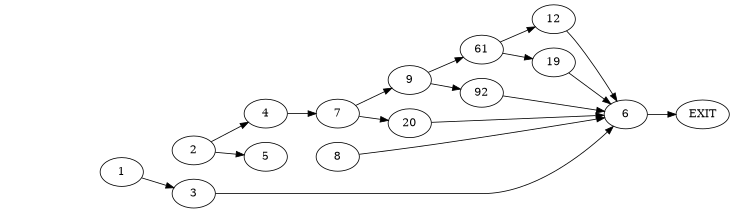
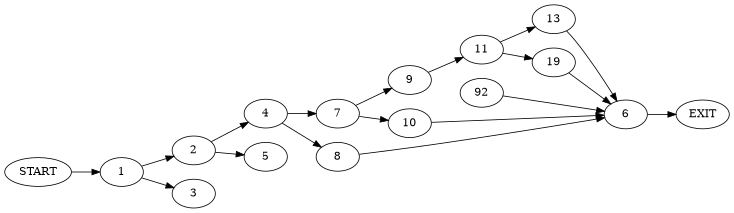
(554, 19) -> (554, 19)
(482, 50) -> (482, 50)
(442, 86) -> none
(410, 123) -> (410, 123)
none -> (298, 133)
none -> (154, 162)
none -> (38, 172)
(420, 194) -> none
